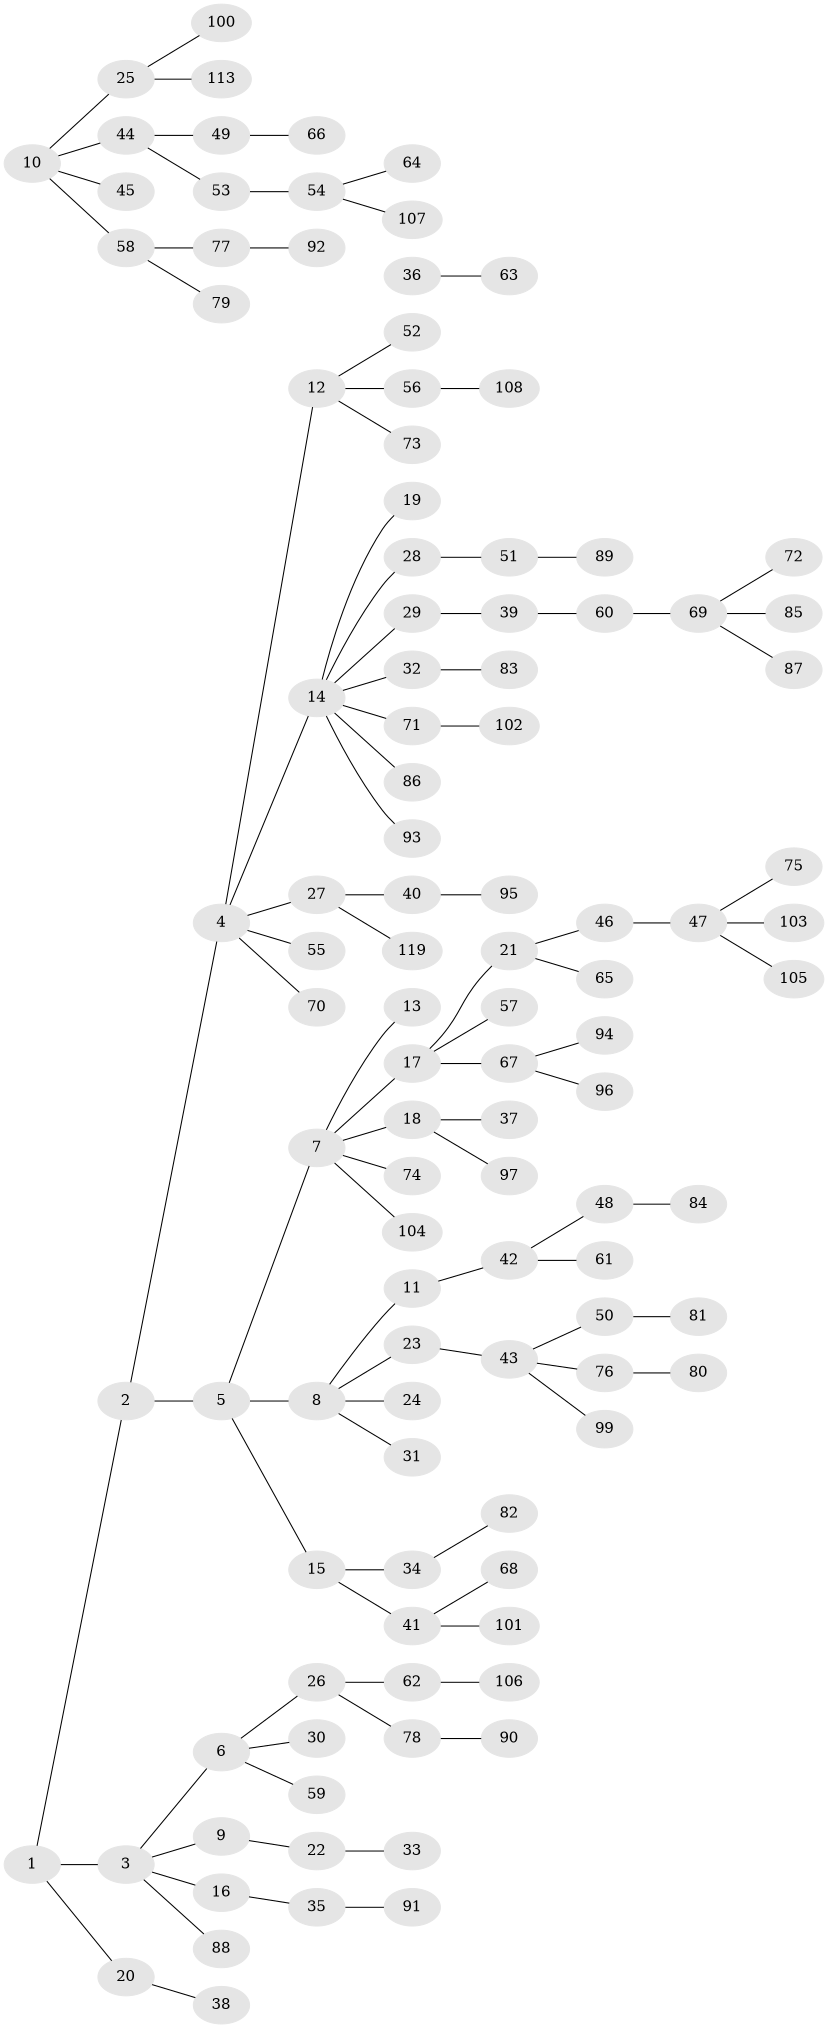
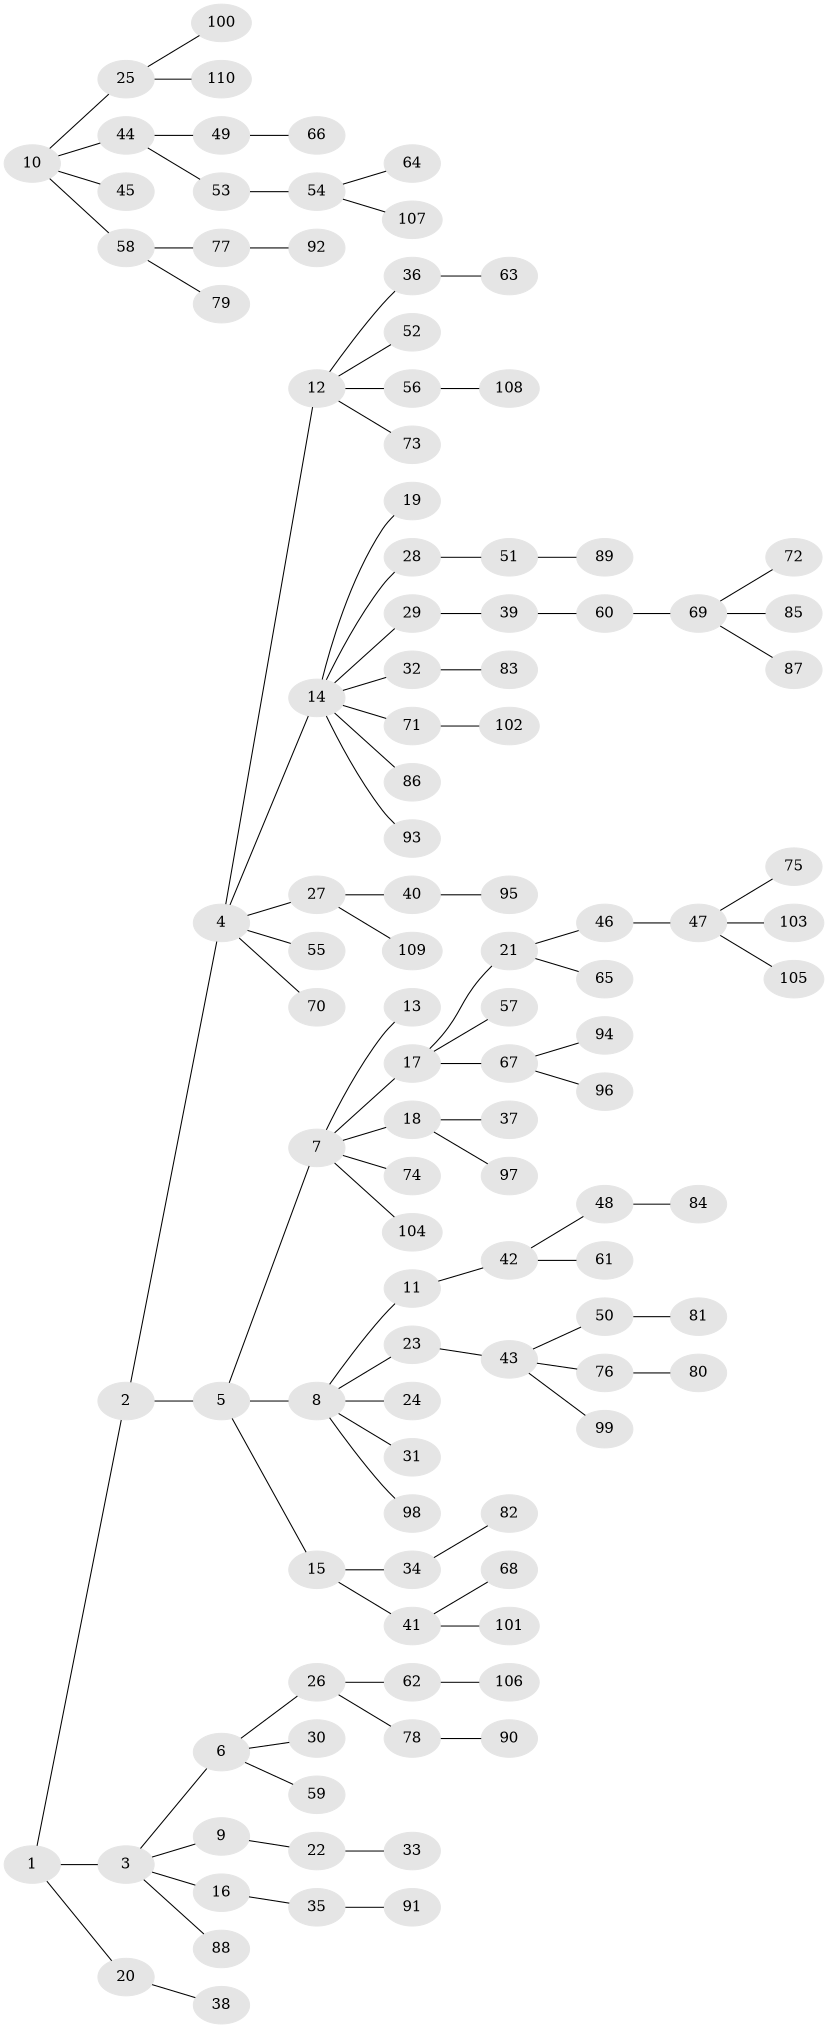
(221, 79) -> (221, 79)
none -> (361, 330)
(412, 951) -> (412, 951)
none -> (412, 1514)
